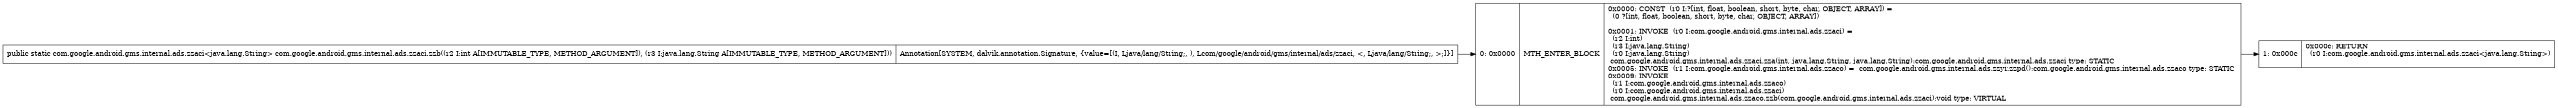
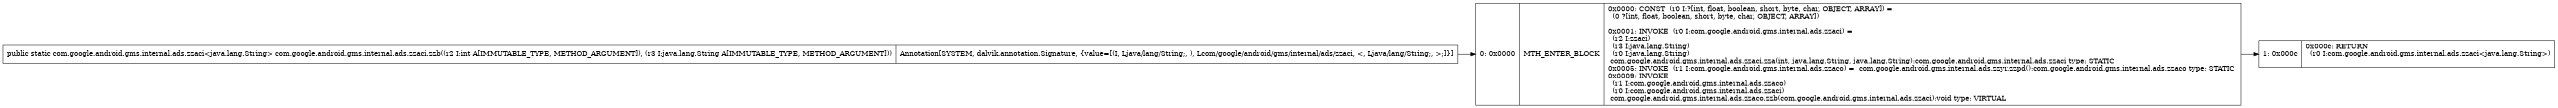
(1625, 39) -> (1629, 39)
